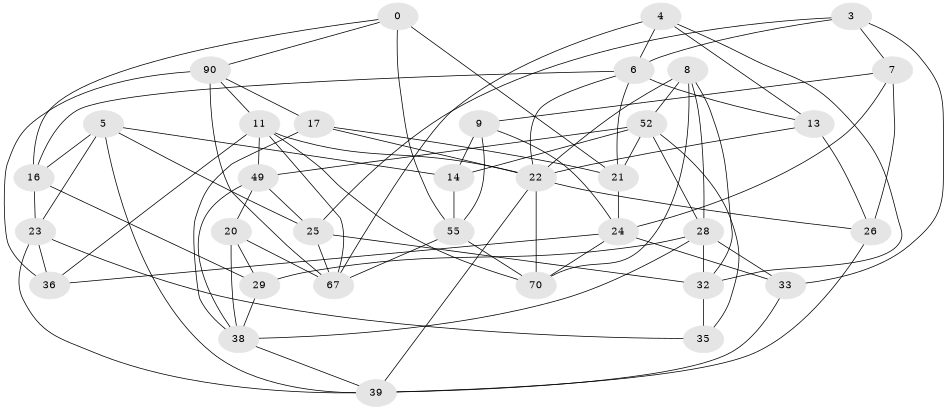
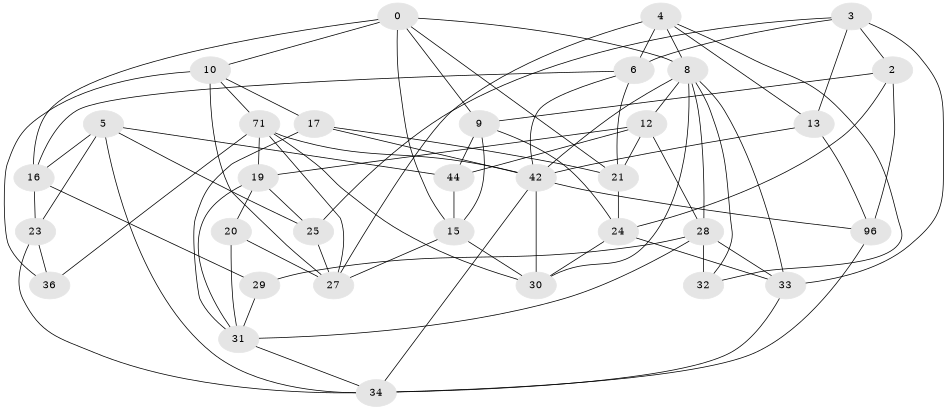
none -> (547, 32)
none -> (674, 43)
(210, 70) -> (210, 70)
none -> (439, 70)
(893, 70) -> (893, 70)
(721, 102) -> (833, 70)
(260, 124) -> (260, 124)
(647, 124) -> (647, 124)
none -> (753, 171)
(258, 178) -> (258, 178)
(454, 178) -> (454, 178)
(536, 178) -> (536, 178)
(454, 232) -> (454, 232)
(871, 232) -> (871, 232)
(246, 259) -> none
(334, 259) -> none
(526, 261) -> none
(334, 285) -> (334, 285)
(536, 285) -> (536, 285)
(239, 339) -> (239, 339)
(704, 339) -> none
(376, 393) -> (376, 393)
